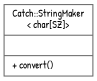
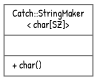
(33, 65) -> (28, 65)
